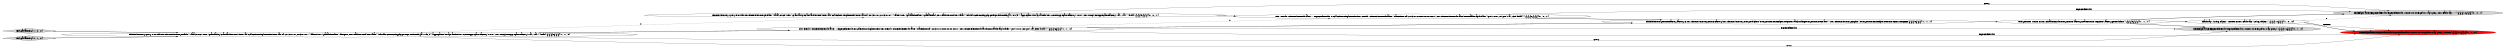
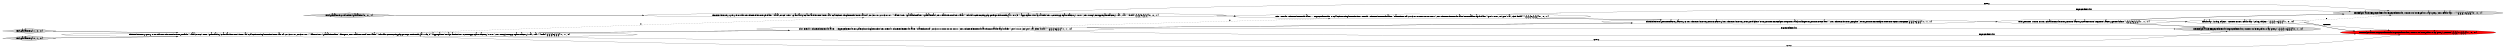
none -> (349, 15)
